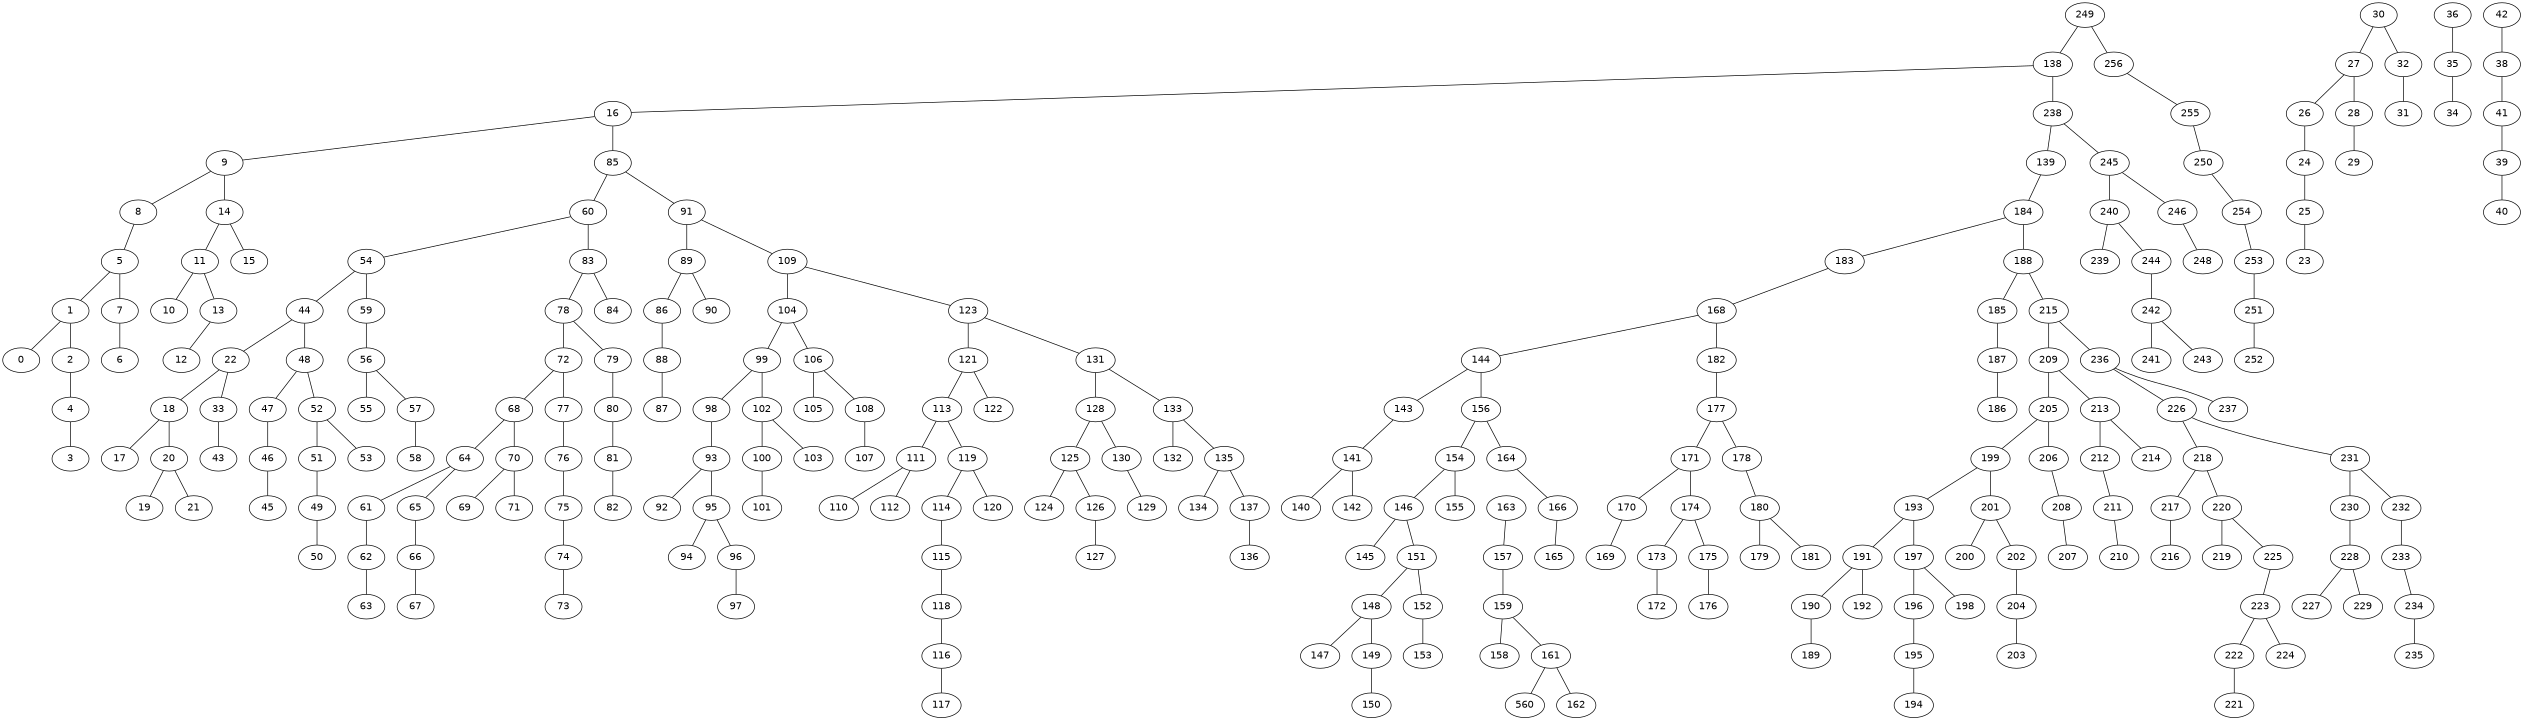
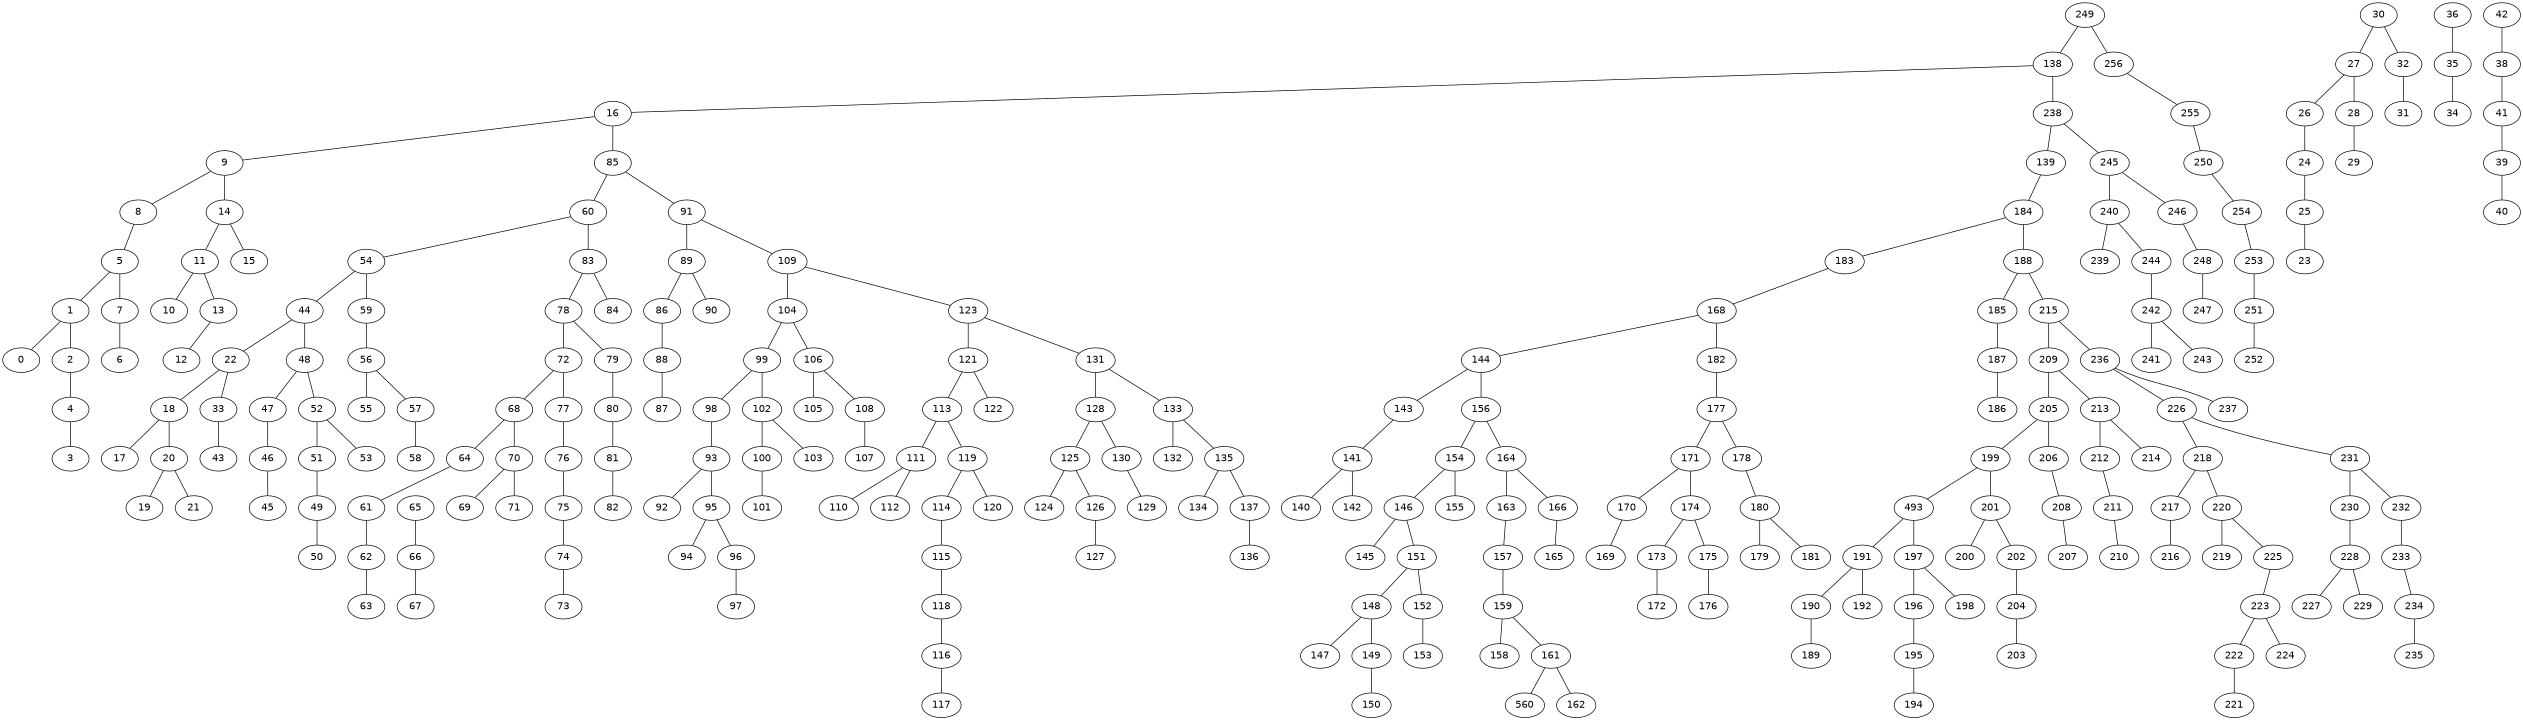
none -> (2203, 311)
(440, 483) -> none
none -> (1506, 483)
(1914, 508) -> (1914, 508)
